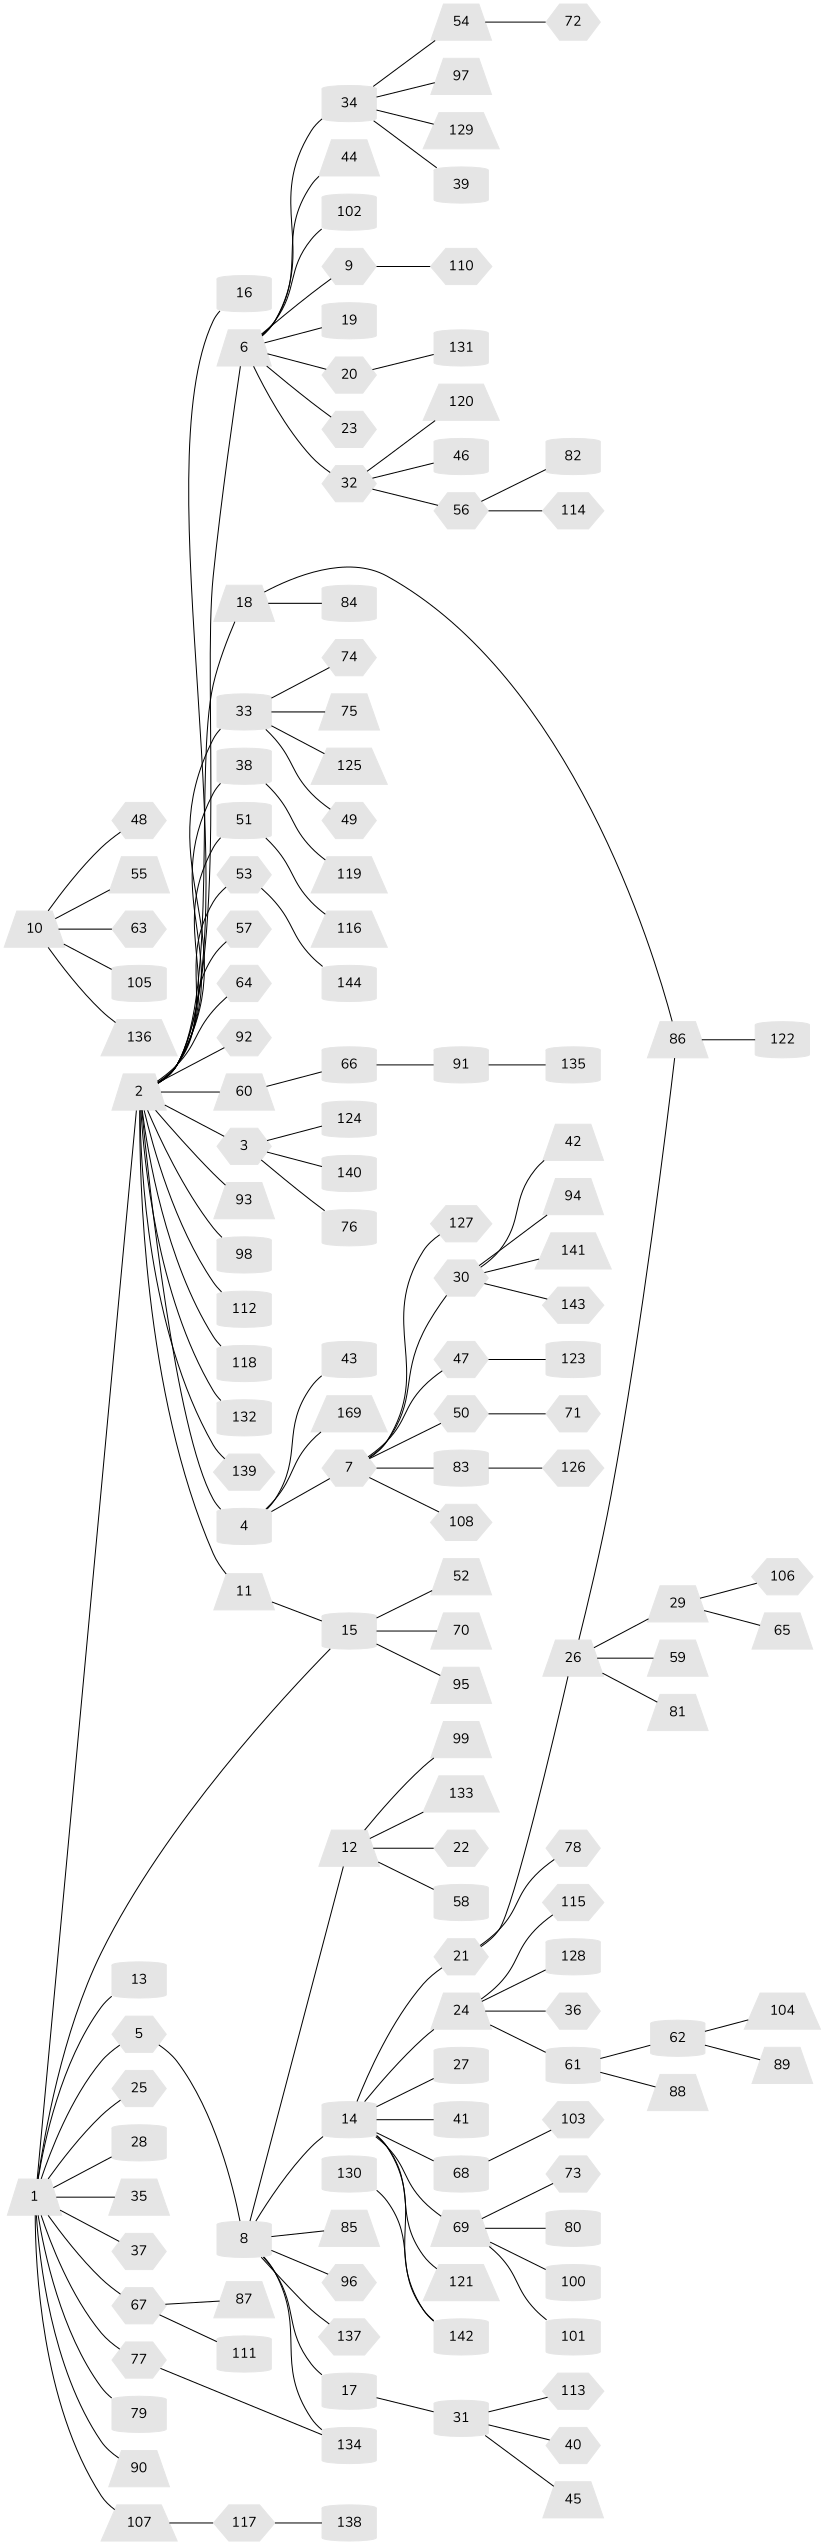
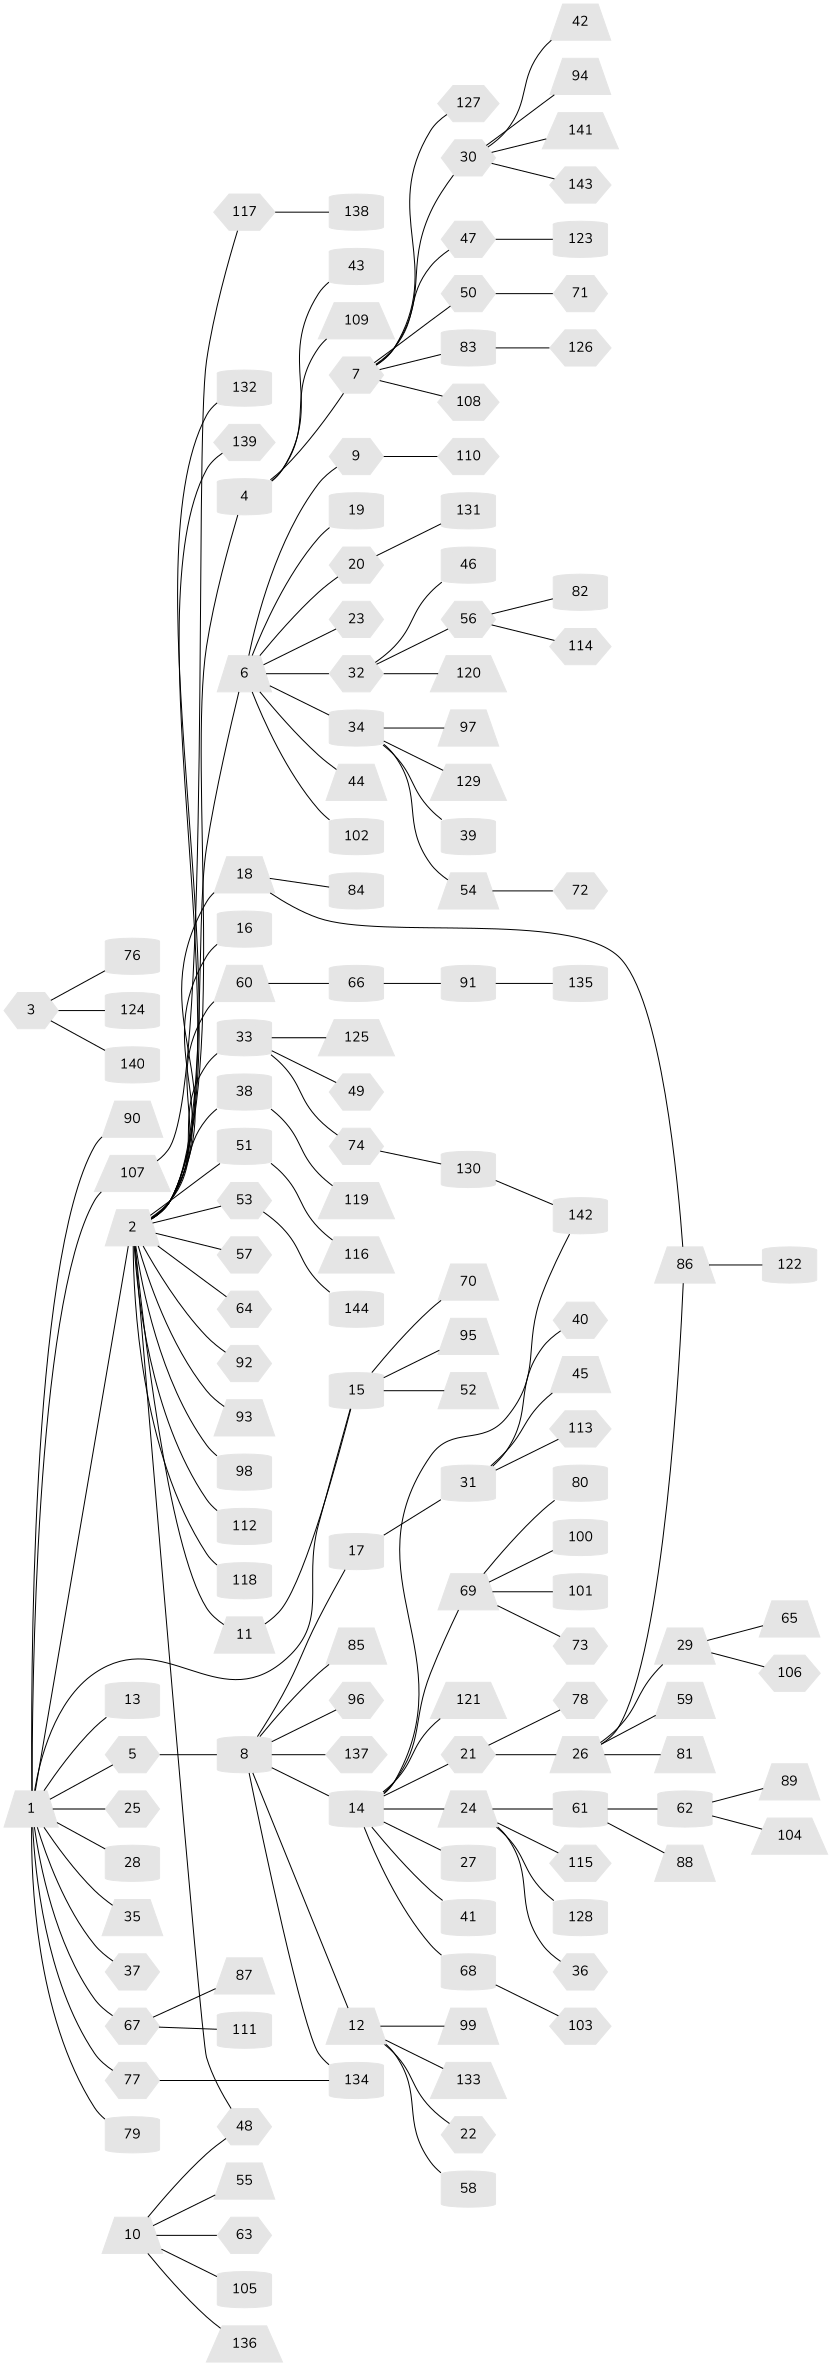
(349, 712) -> none
(194, 1121) -> (171, 1680)
none -> (411, 1158)
(349, 1414) -> (356, 321)
